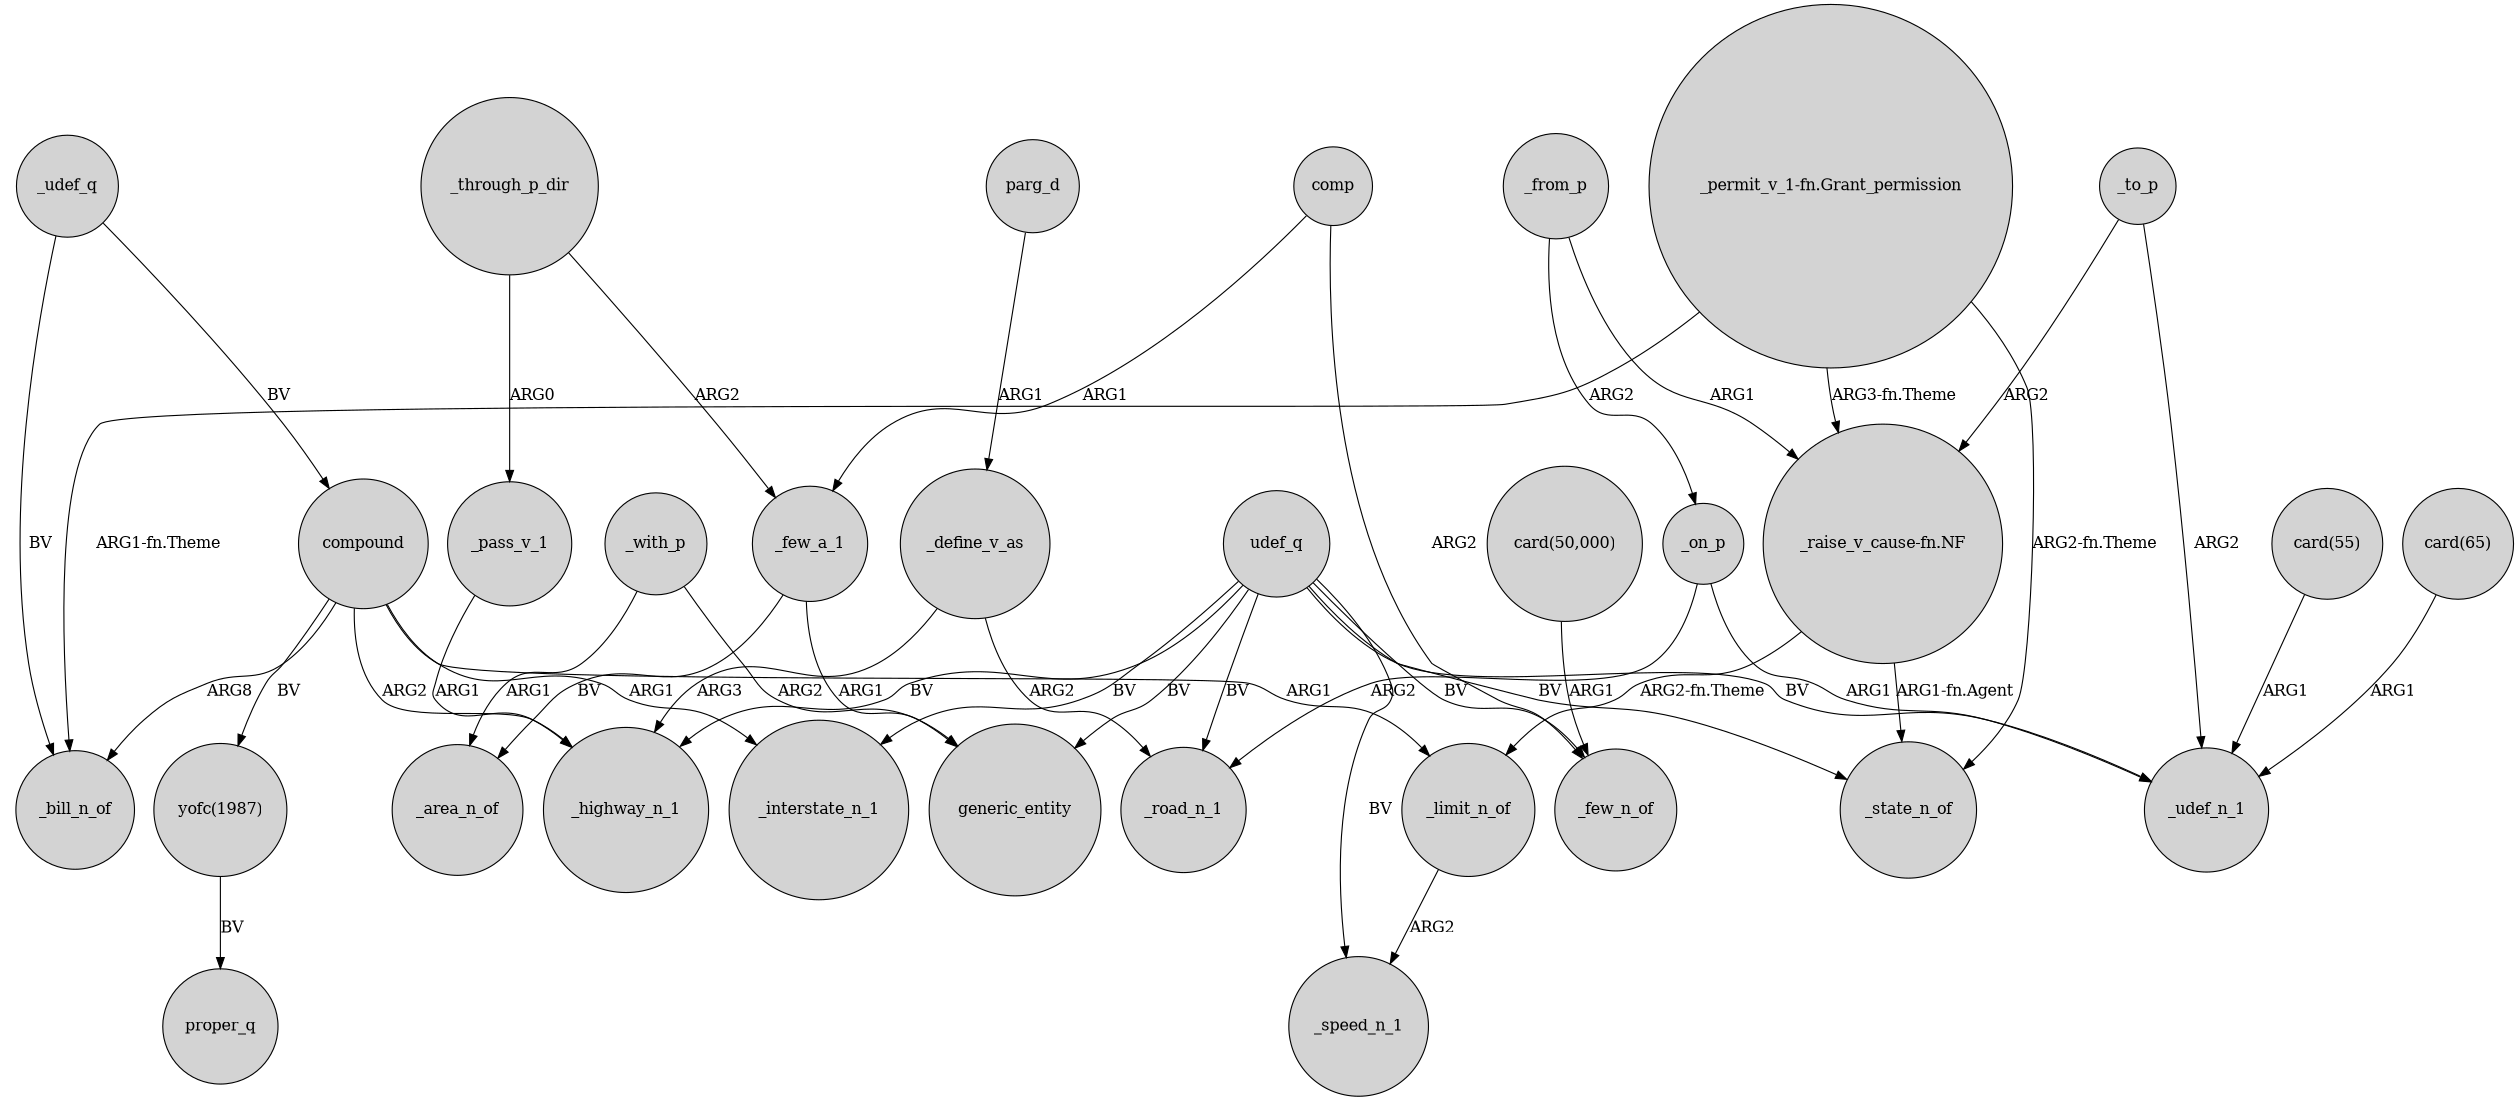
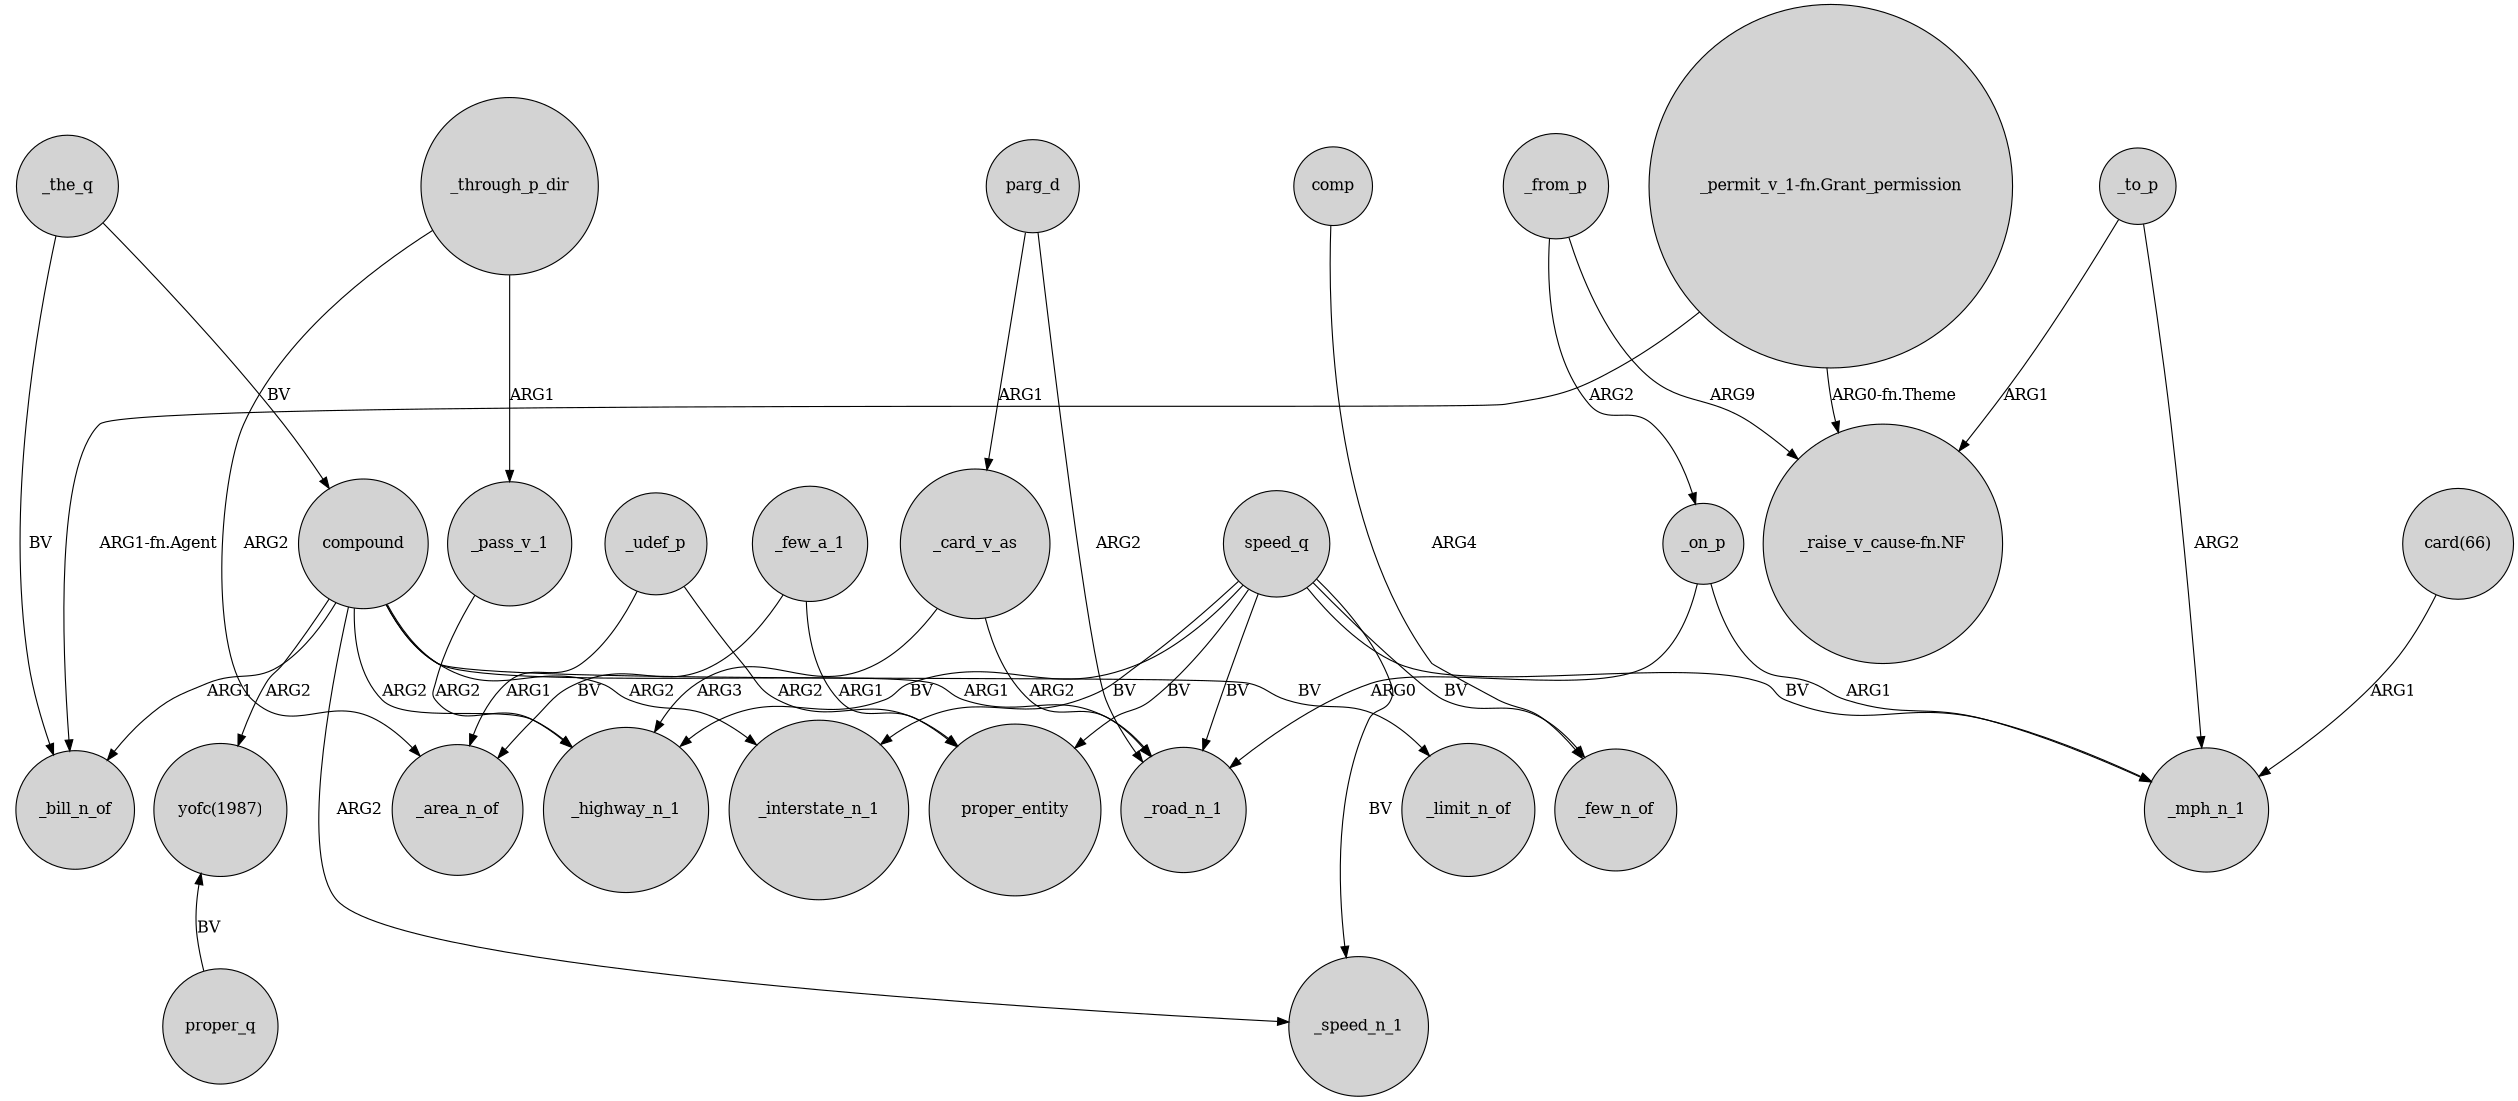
(67, 186) -> (67, 186)
(670, 369) -> (225, 515)
(1085, 387) -> none
(532, 396) -> (532, 396)
(1733, 396) -> (1733, 396)
(1894, 396) -> (1894, 396)
(2026, 396) -> (2026, 396)
none -> (1071, 497)
(158, 544) -> (158, 544)
(656, 544) -> (656, 544)
(975, 544) -> (975, 544)
(1277, 544) -> (1277, 544)
(1454, 544) -> (1454, 544)
(1565, 544) -> none
(2327, 544) -> none
(2458, 544) -> (2458, 544)
(1646, 681) -> none
none -> (940, 686)
(230, 692) -> (230, 692)
(289, 692) -> (289, 692)
(458, 692) -> (458, 692)
(652, 692) -> (652, 692)
(1309, 692) -> (1309, 692)
(1394, 692) -> (1394, 692)
(1015, 810) -> (1015, 810)
(1908, 810) -> none
(2206, 810) -> (2206, 810)
(1417, 912) -> (654, 972)
(220, 917) -> (196, 928)
